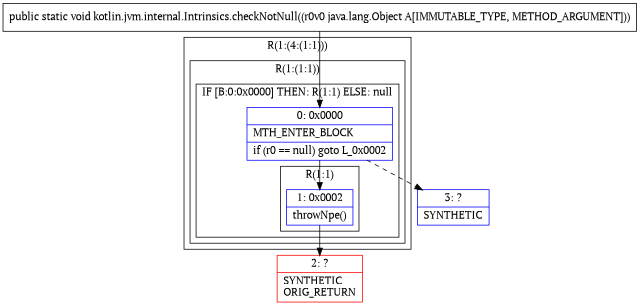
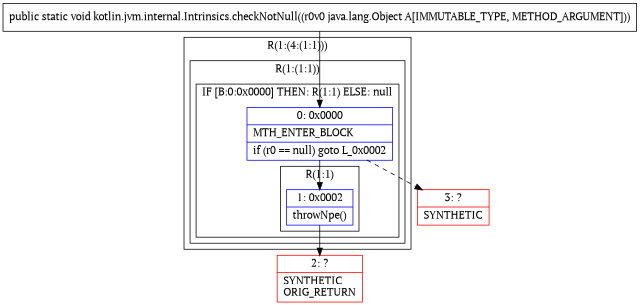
(453, 207) -> (453, 207)
